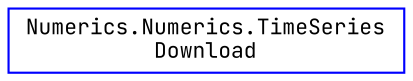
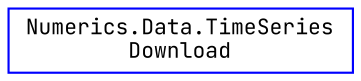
(206, 41) -> (181, 41)
